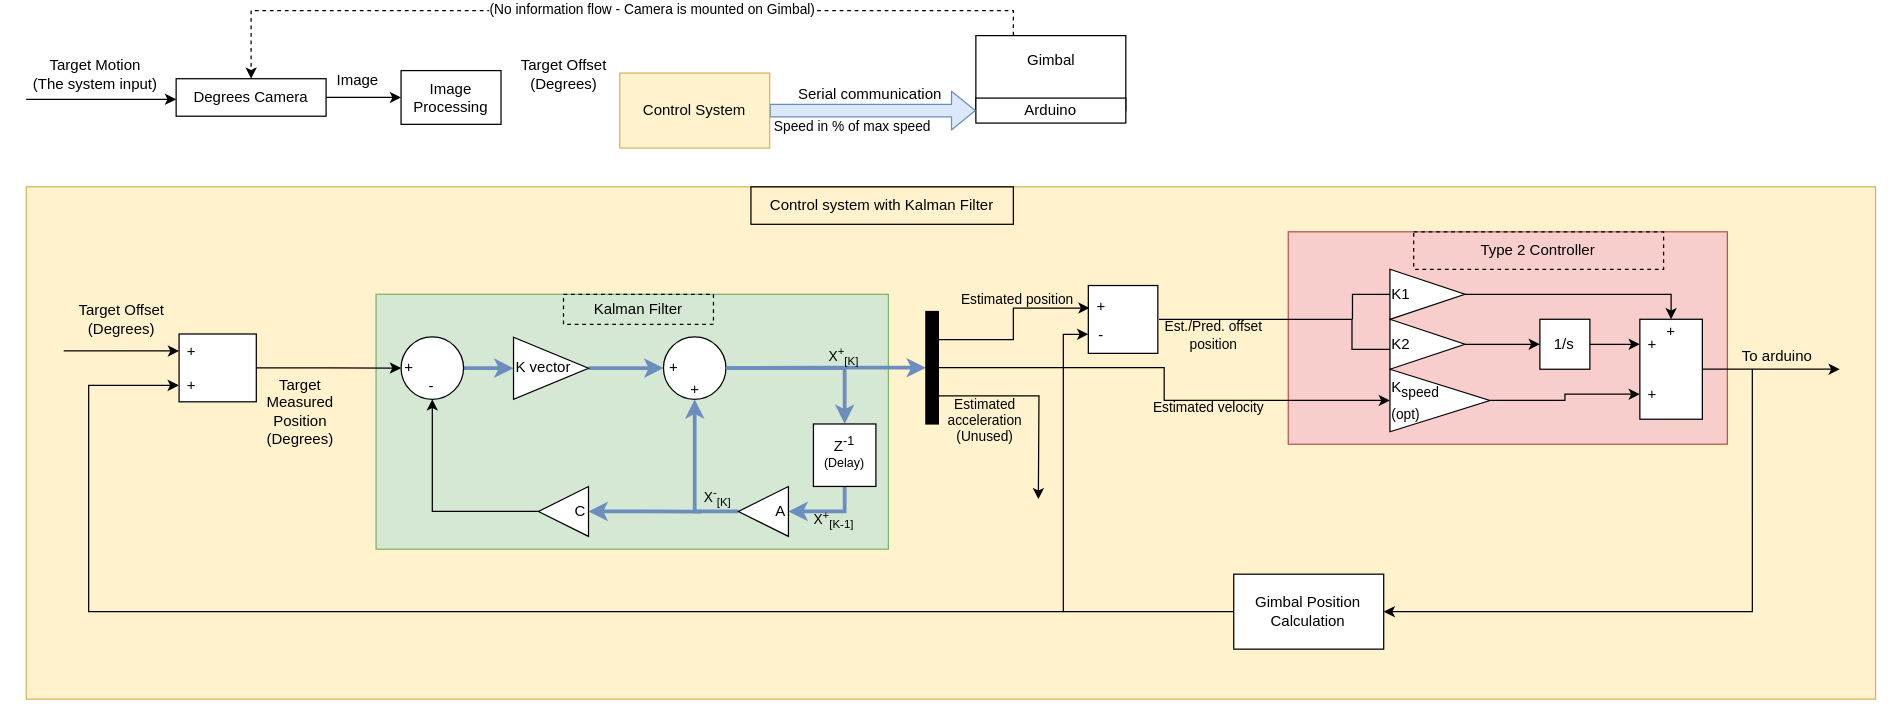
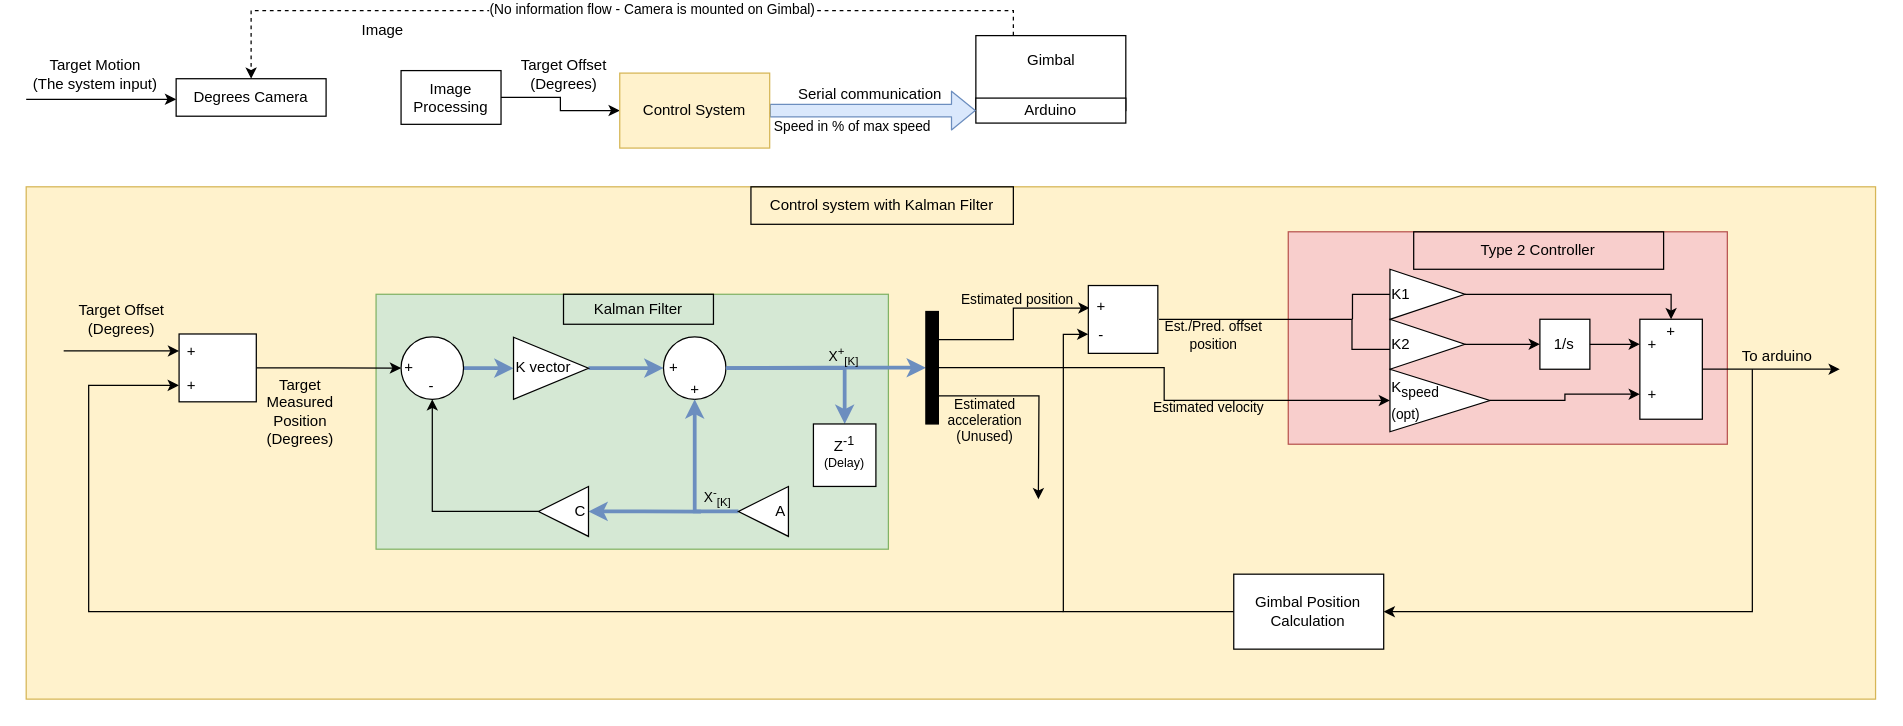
(357, 81) -> (382, 31)
(359, 98) -> none
none -> (560, 100)
(1539, 251) -> (1539, 251)
(638, 309) -> (638, 309)
(835, 512) -> none
